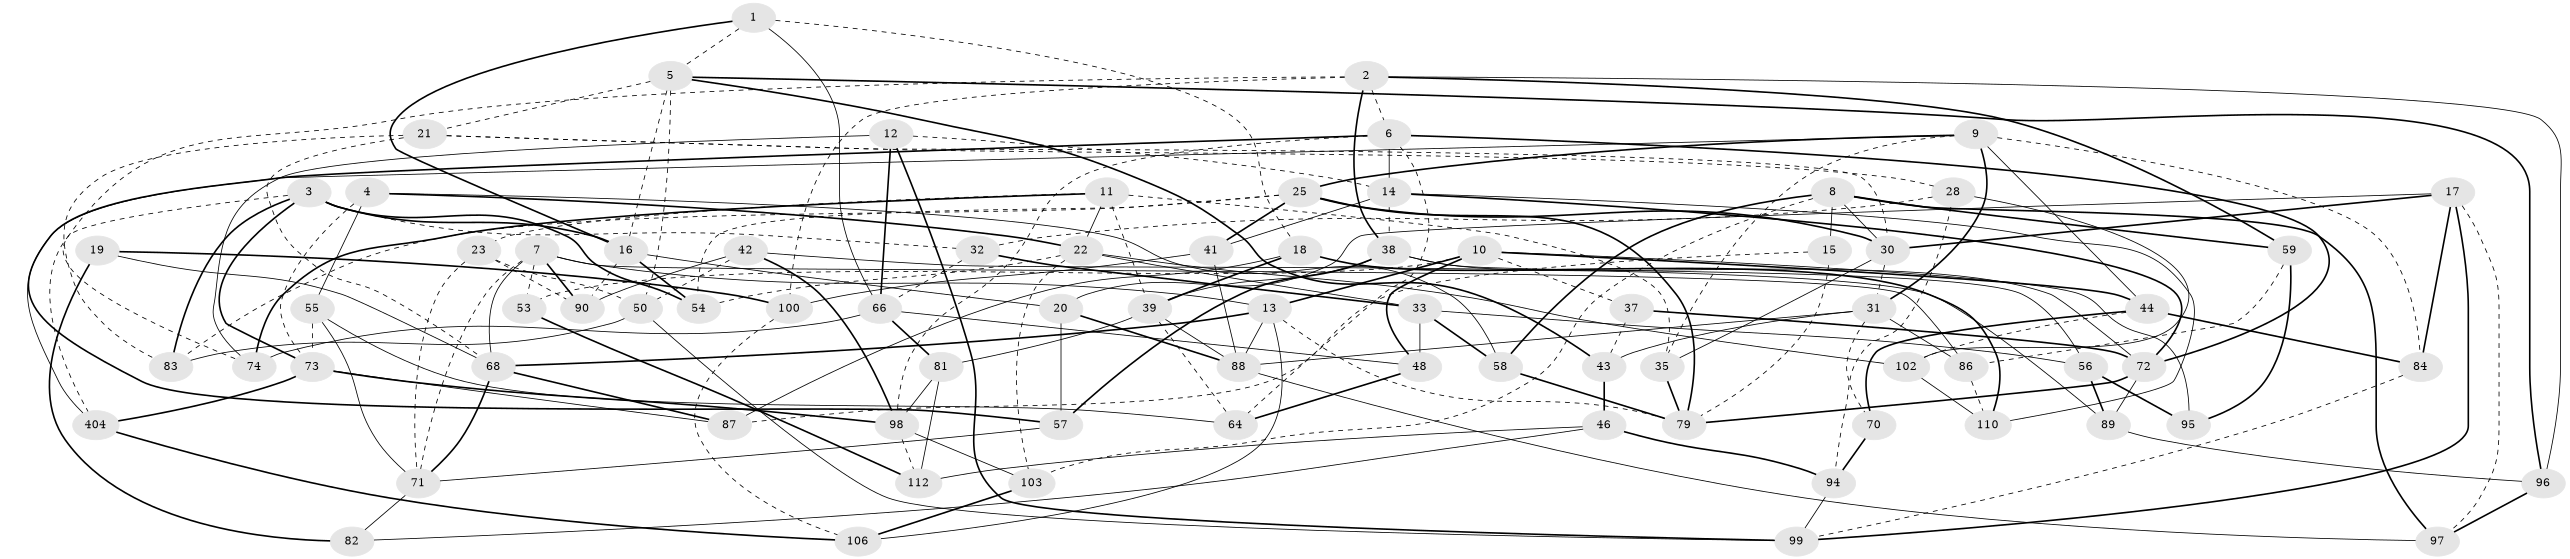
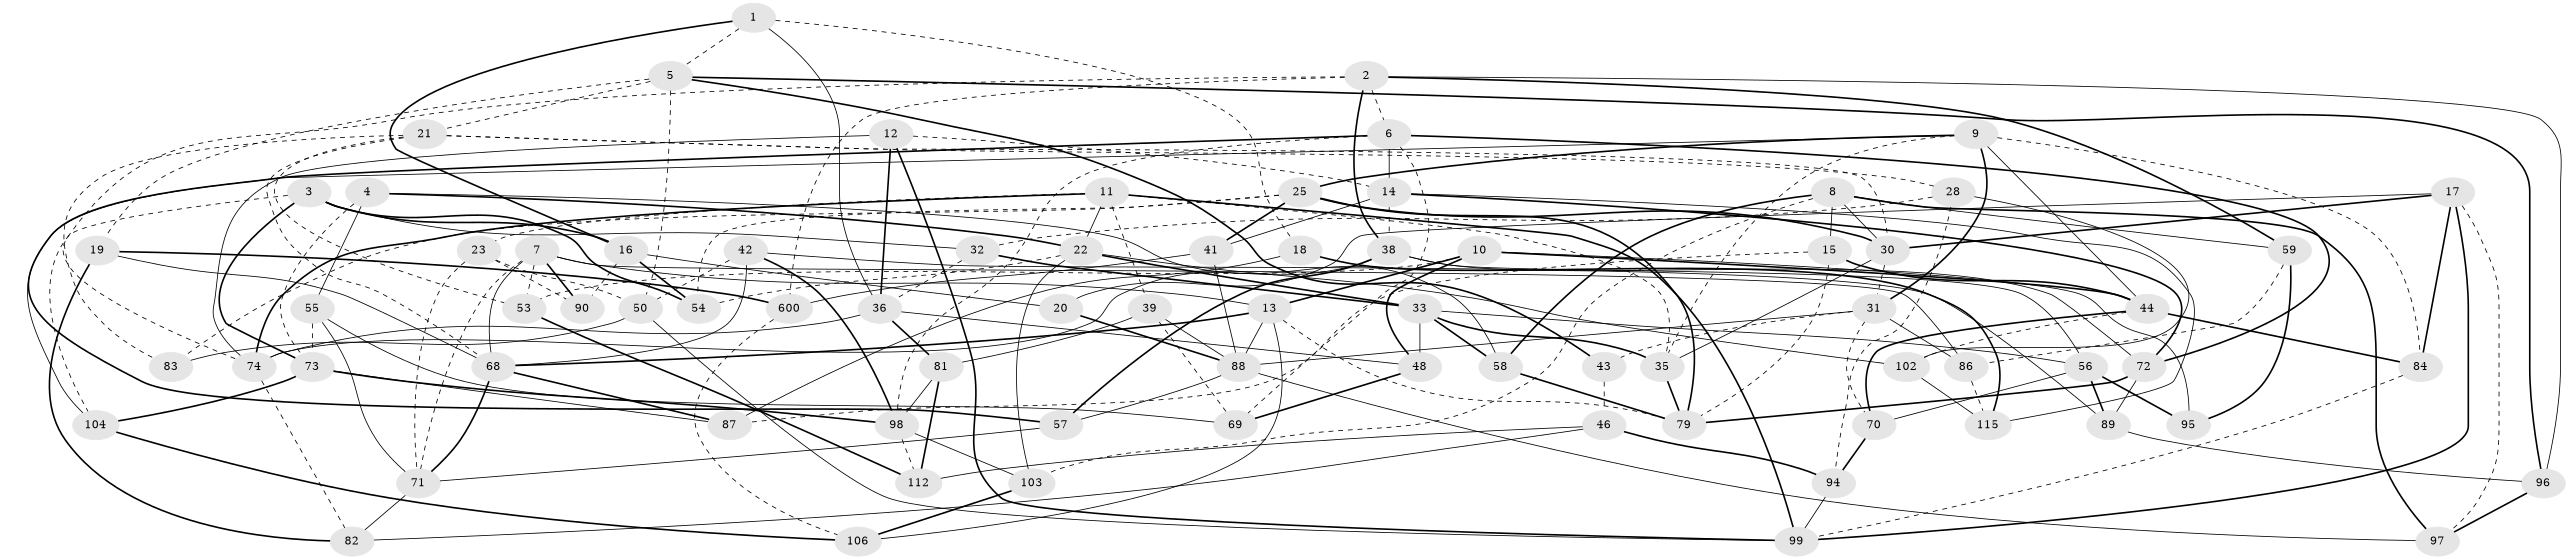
(651, 152) -> (390, 115)
(2051, 222) -> (2051, 222)
none -> (312, 232)
(639, 233) -> (639, 233)
none -> (1542, 233)
(208, 263) -> none
(1225, 279) -> none
(1270, 280) -> (746, 350)
none -> (1988, 281)
(631, 287) -> (641, 352)
(1287, 287) -> (1243, 280)
(789, 309) -> (789, 309)
(880, 309) -> (880, 309)
(1632, 309) -> none
(1735, 328) -> (1735, 328)
none -> (1515, 335)
(1017, 357) -> (1017, 357)
(1061, 367) -> (1169, 394)
none -> (2006, 389)
(1604, 394) -> (1604, 394)
(96, 425) -> (96, 425)
(930, 425) -> (930, 425)
(1236, 425) -> (1236, 425)
(1988, 425) -> (1988, 425)
none -> (303, 454)
